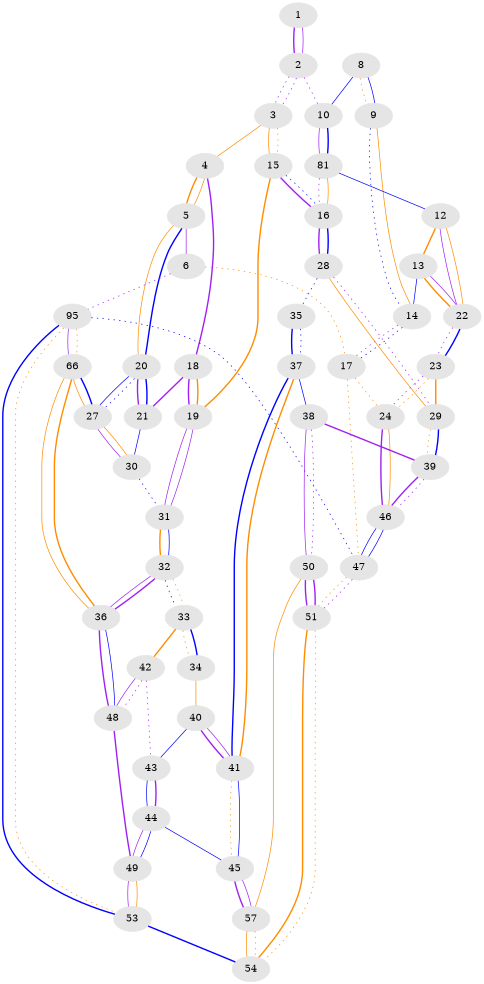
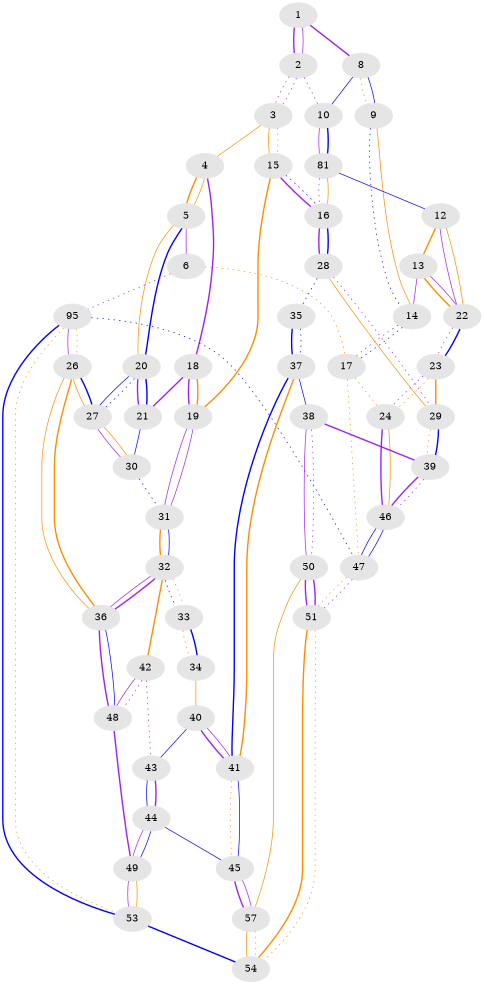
none -> (330, 40)
(415, 291) -> (415, 291)
(73, 367) -> (73, 367)
(165, 643) -> (155, 618)
